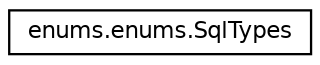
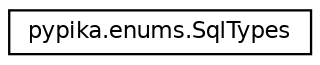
(160, 32) -> (160, 32)
